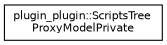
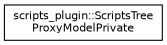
(83, 23) -> (83, 23)
